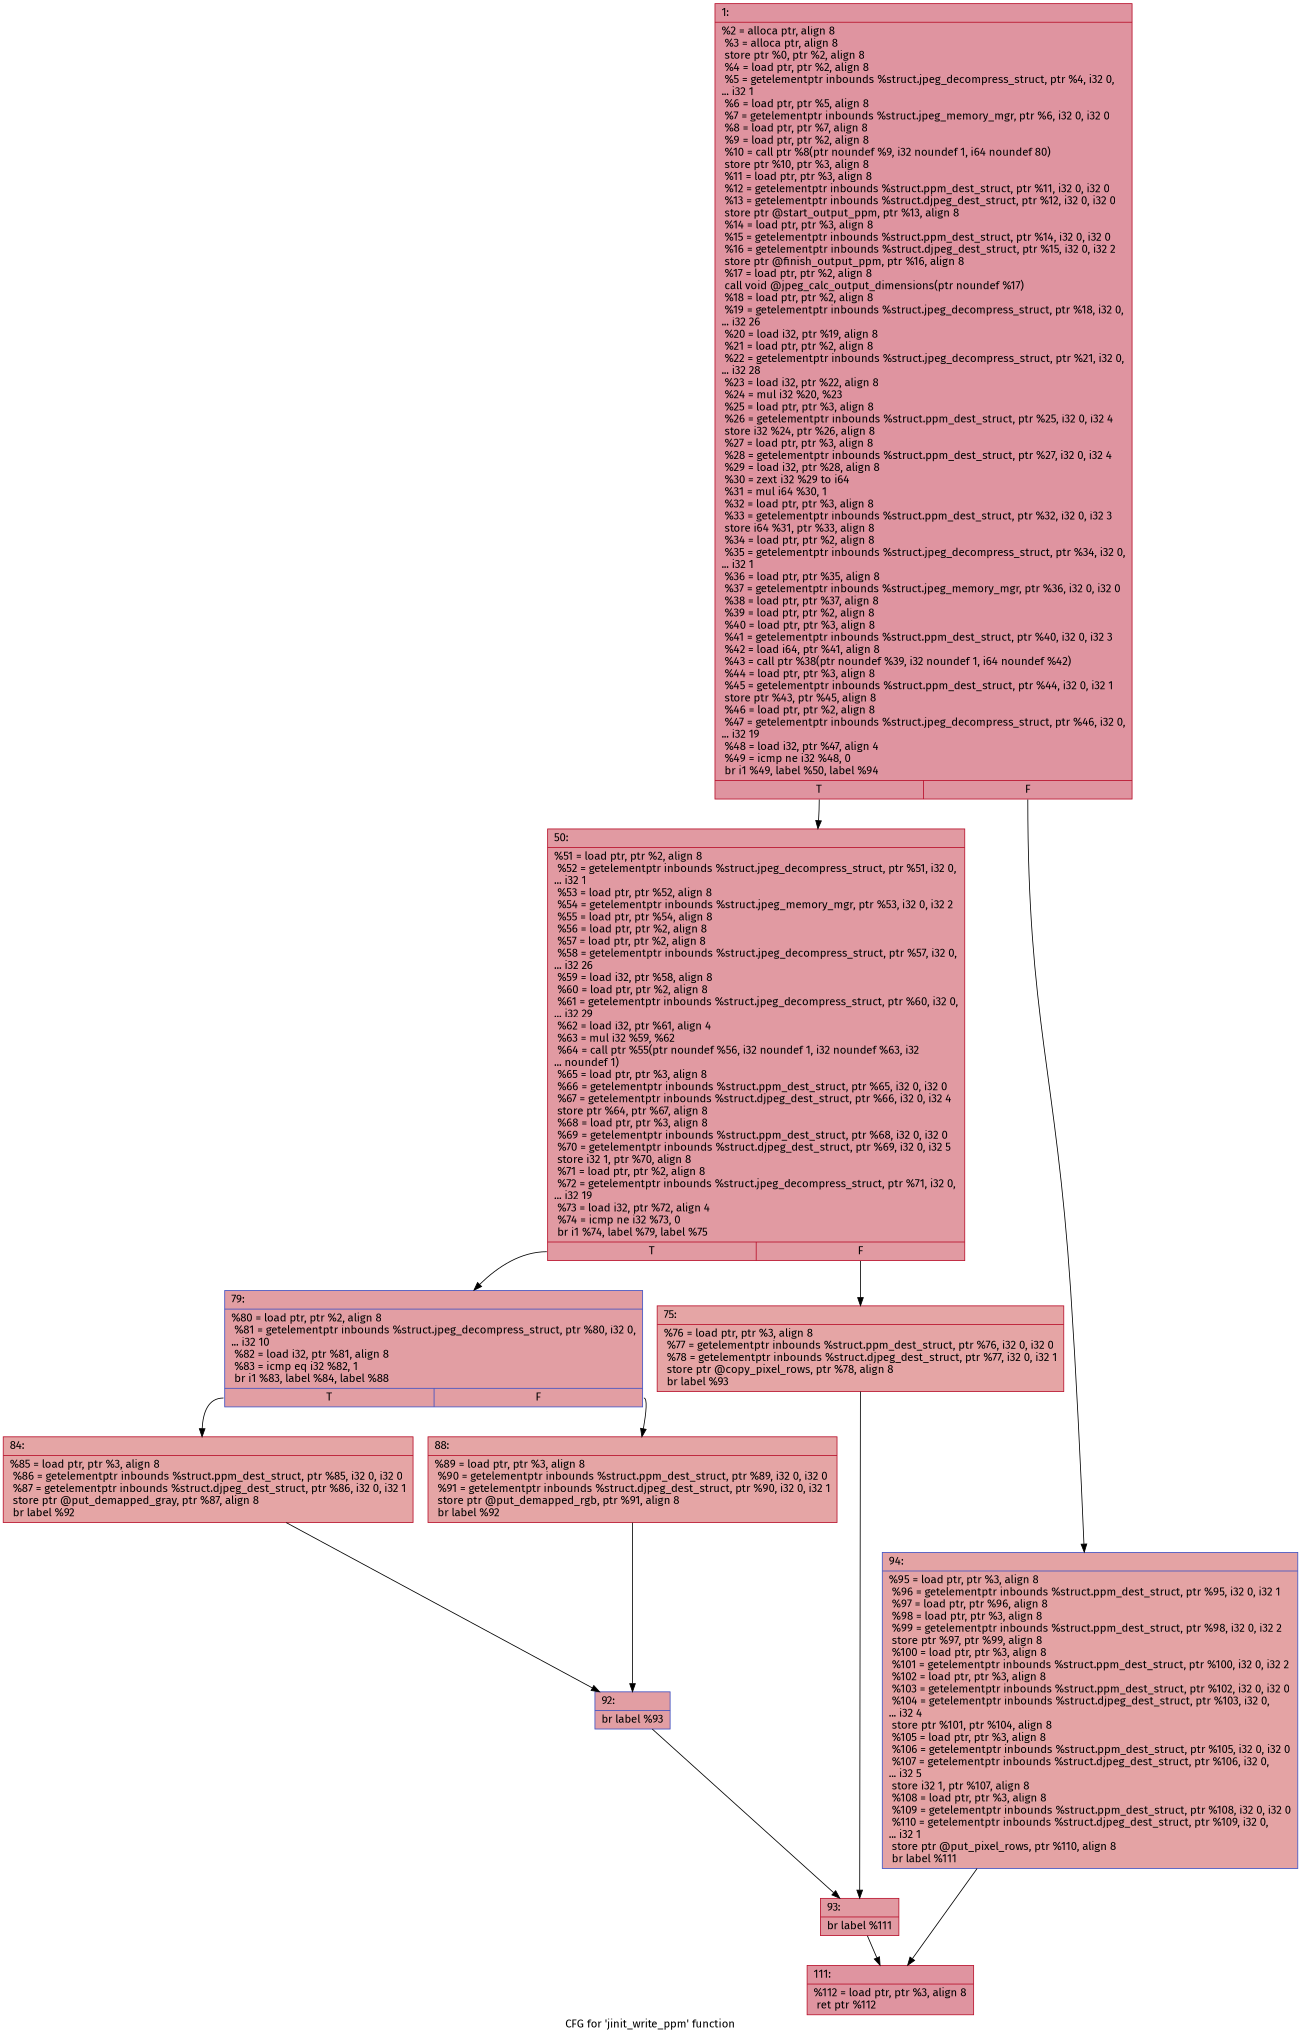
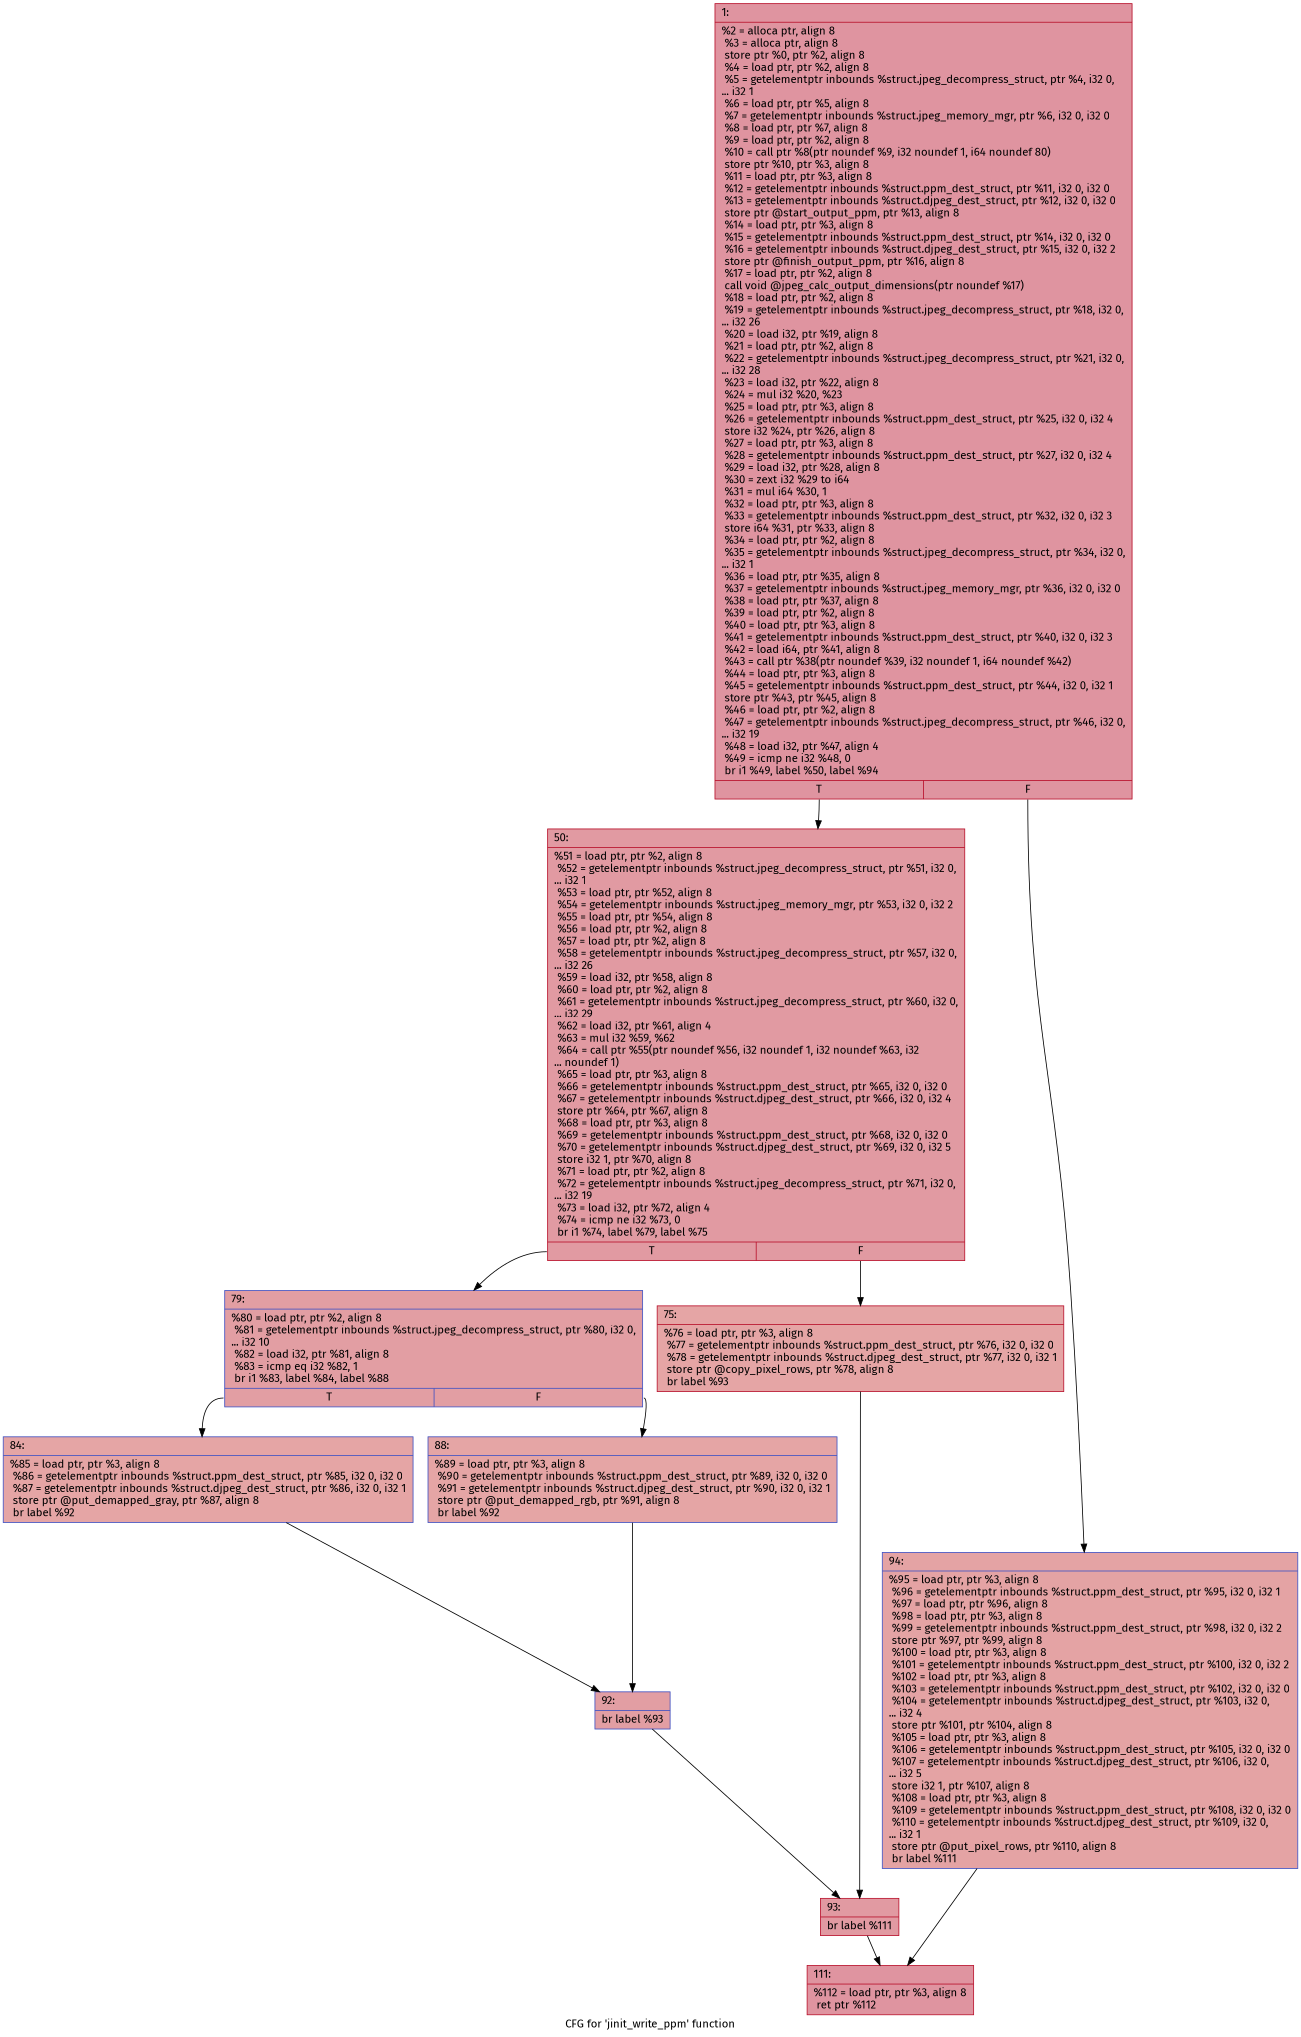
(208, 1480) -> (208, 1480)
(633, 1480) -> (633, 1480)
